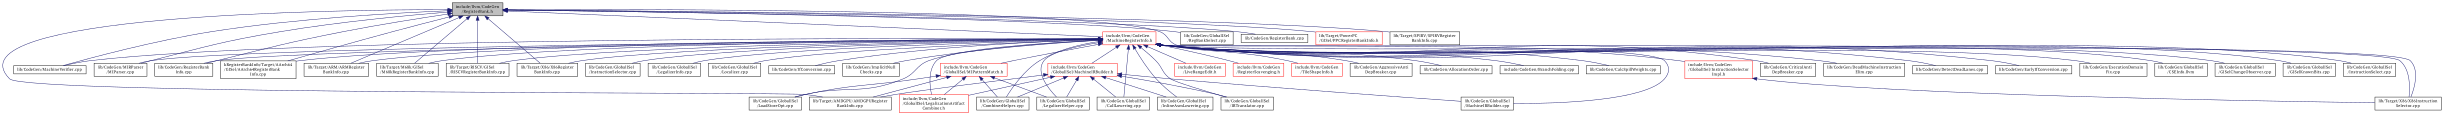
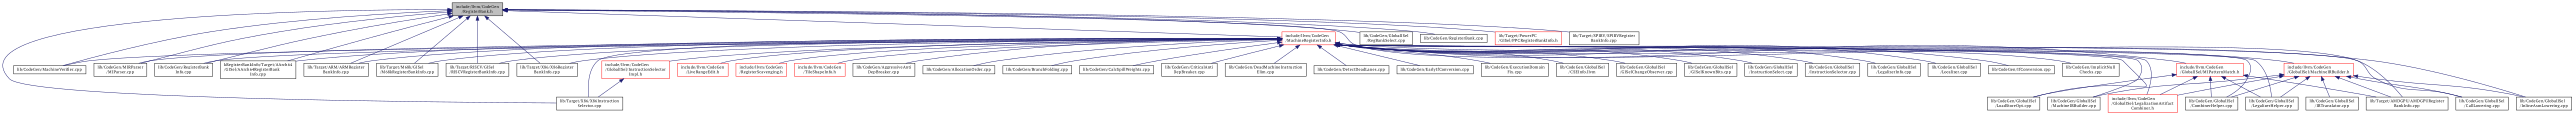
(1539, 70) -> (1037, 70)
(1180, 83) -> none
